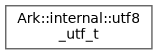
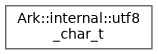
(79, 27) -> (79, 27)
